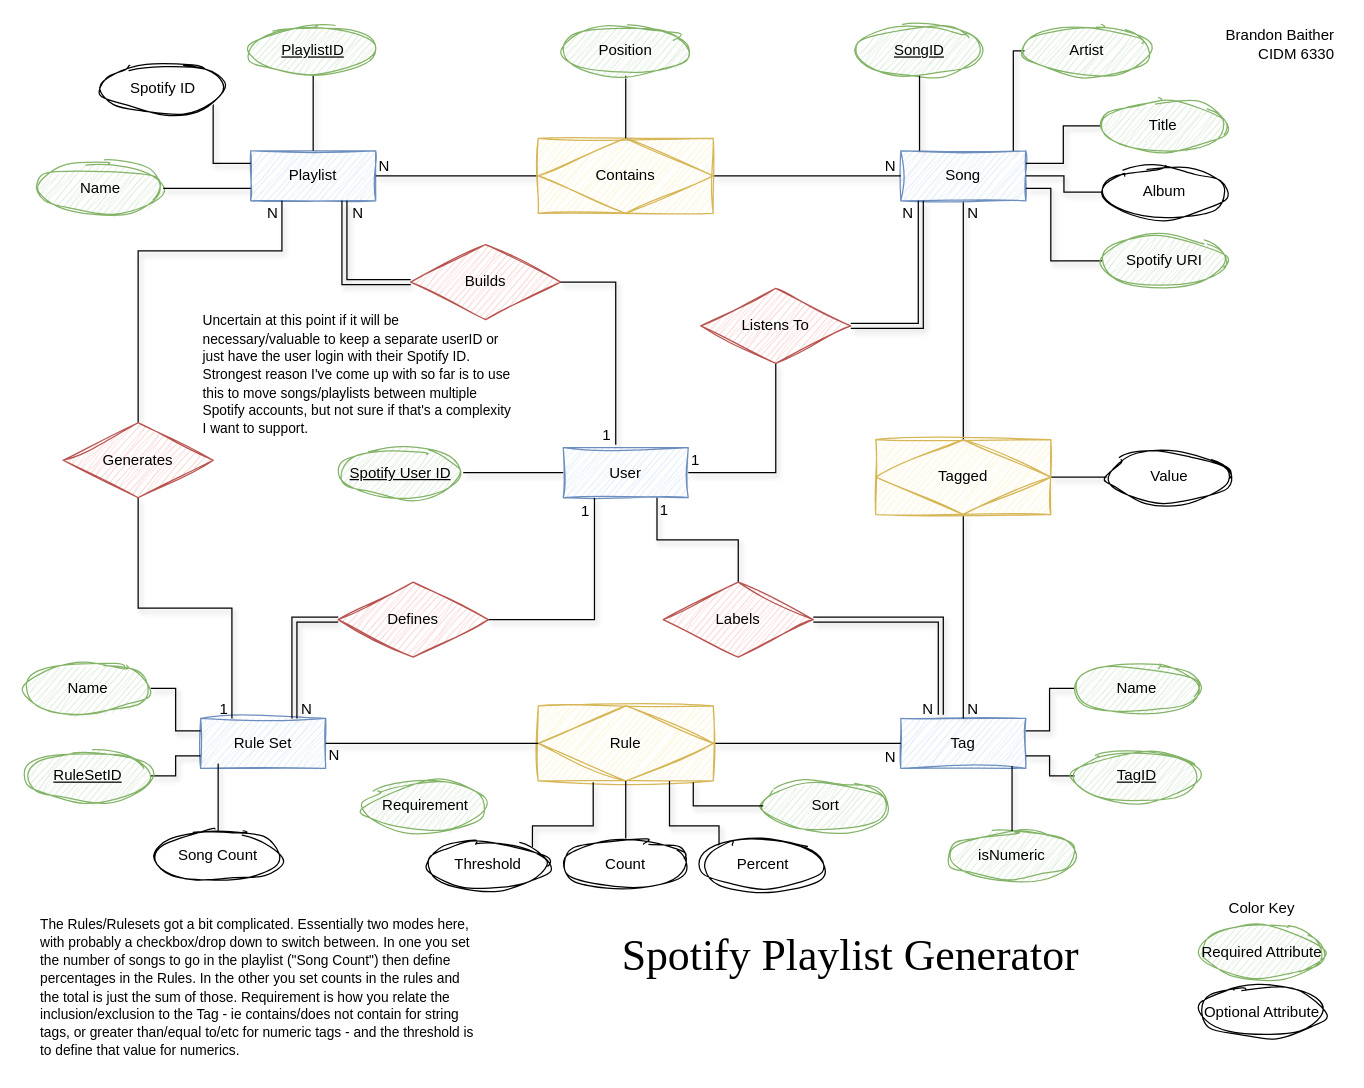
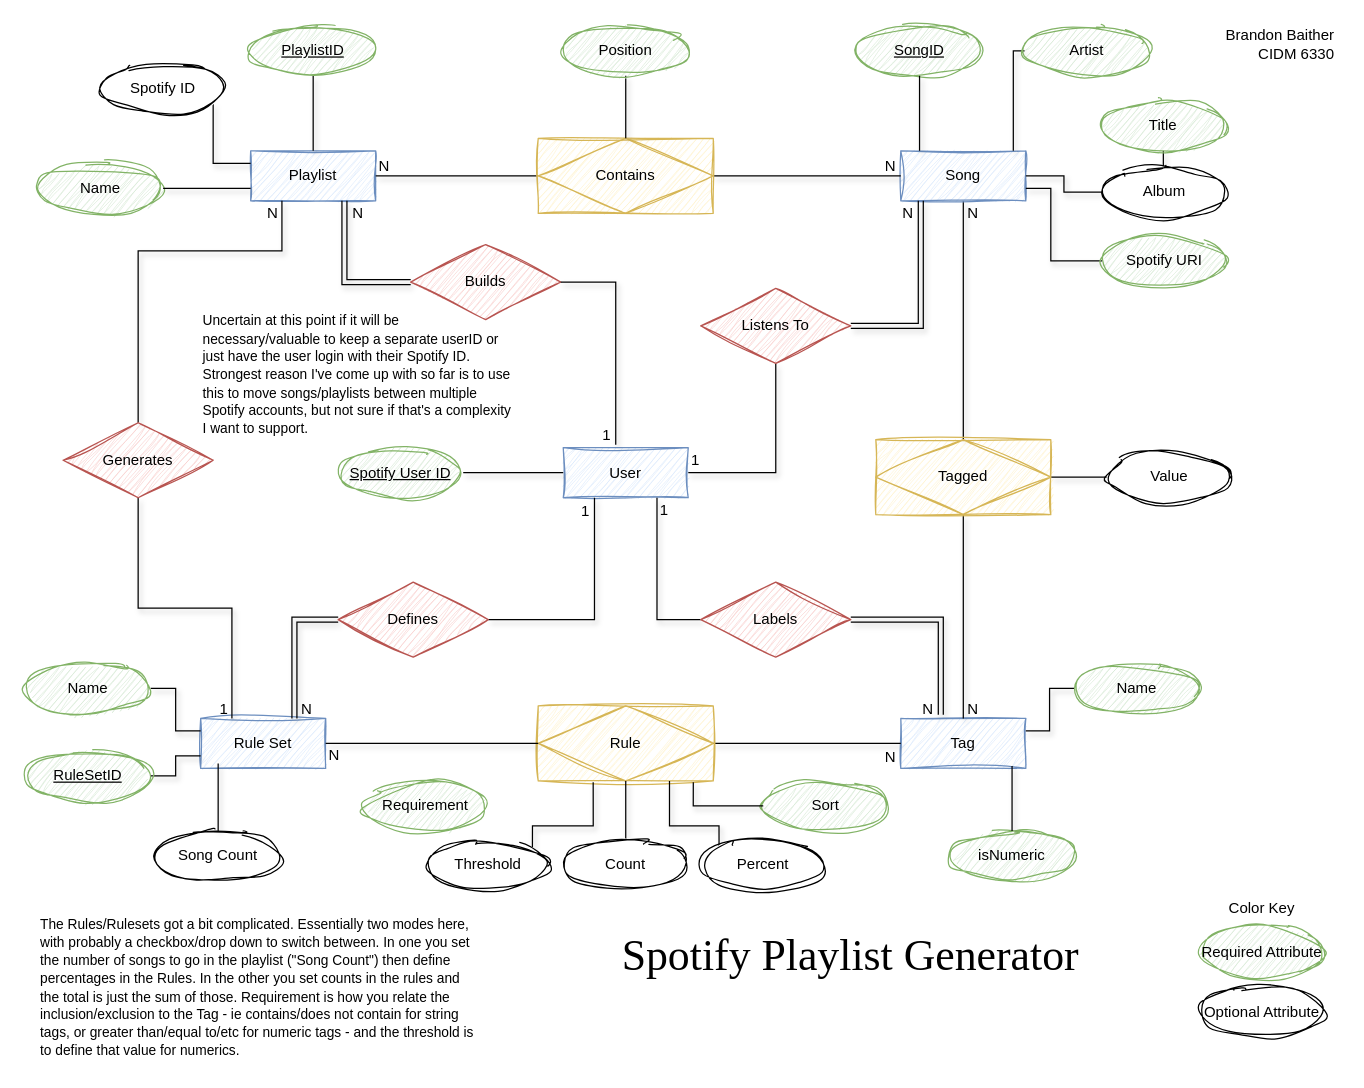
(1063, 145) -> (1163, 157)
(738, 619) -> (776, 619)
(1049, 769) -> none
(1137, 776) -> none
